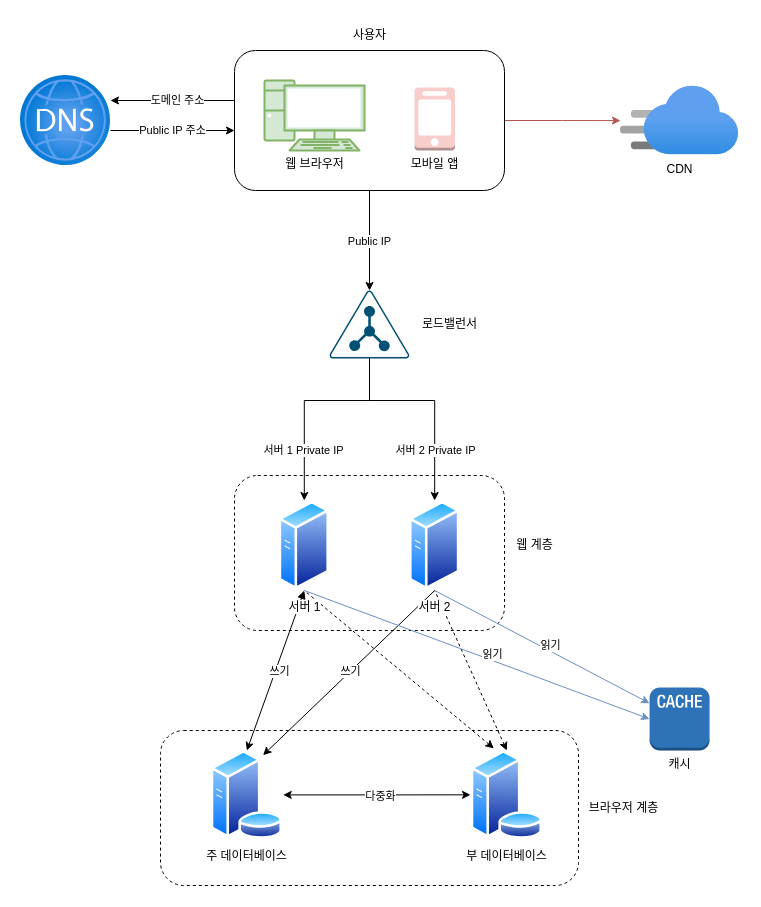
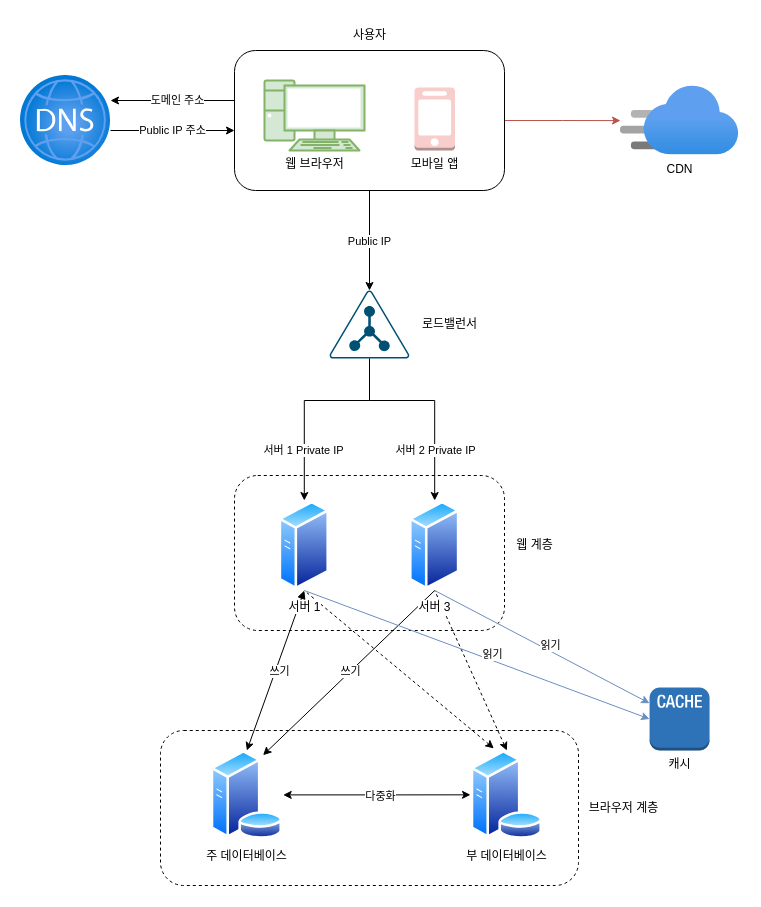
(435, 608) -> (435, 608)
